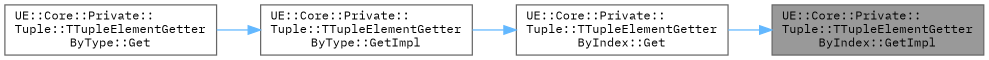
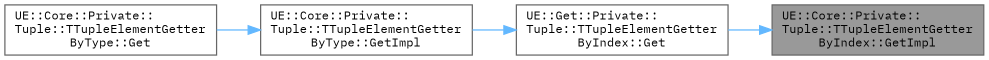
(622, 30) -> (622, 30)
